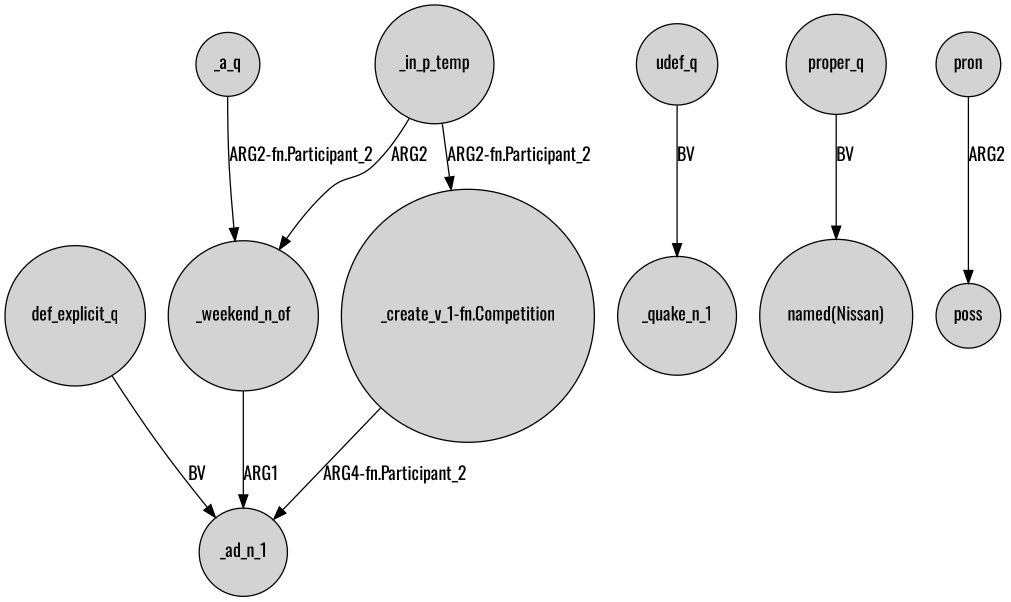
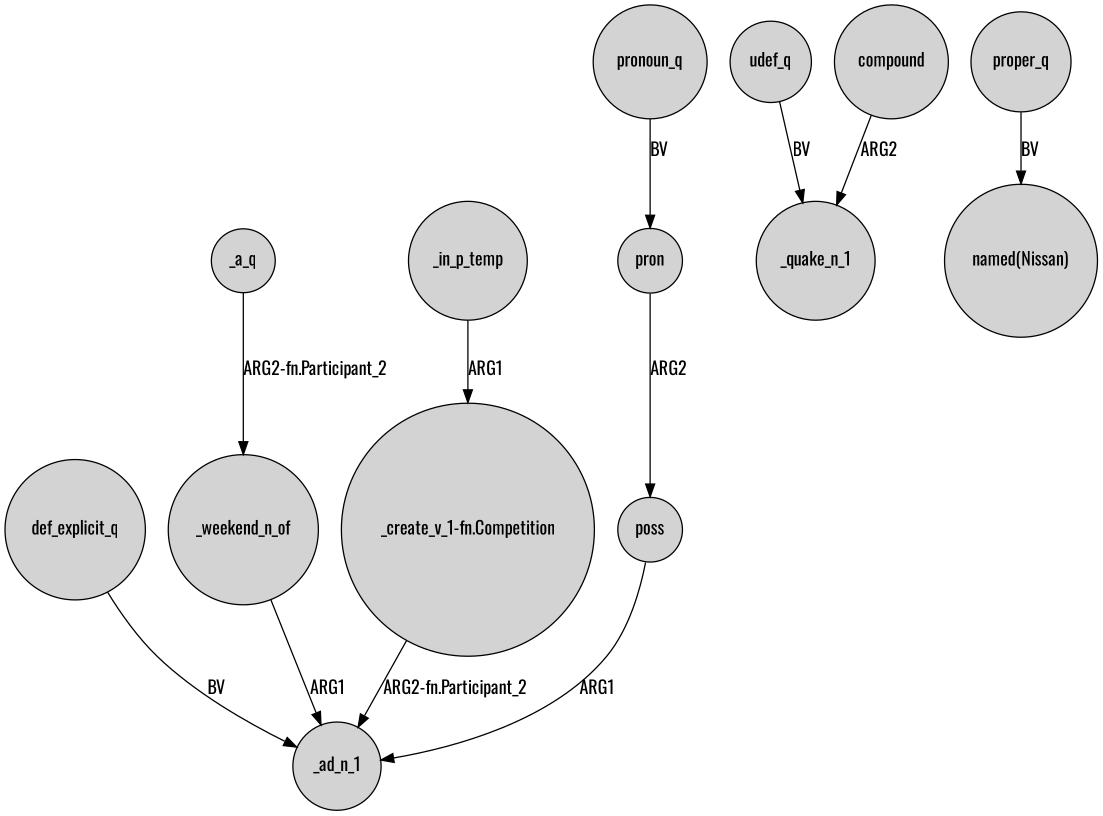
none -> (650, 62)
none -> (891, 62)
(519, 156) -> (486, 370)
(349, 178) -> none
(395, 475) -> (455, 689)
none -> (554, 701)
